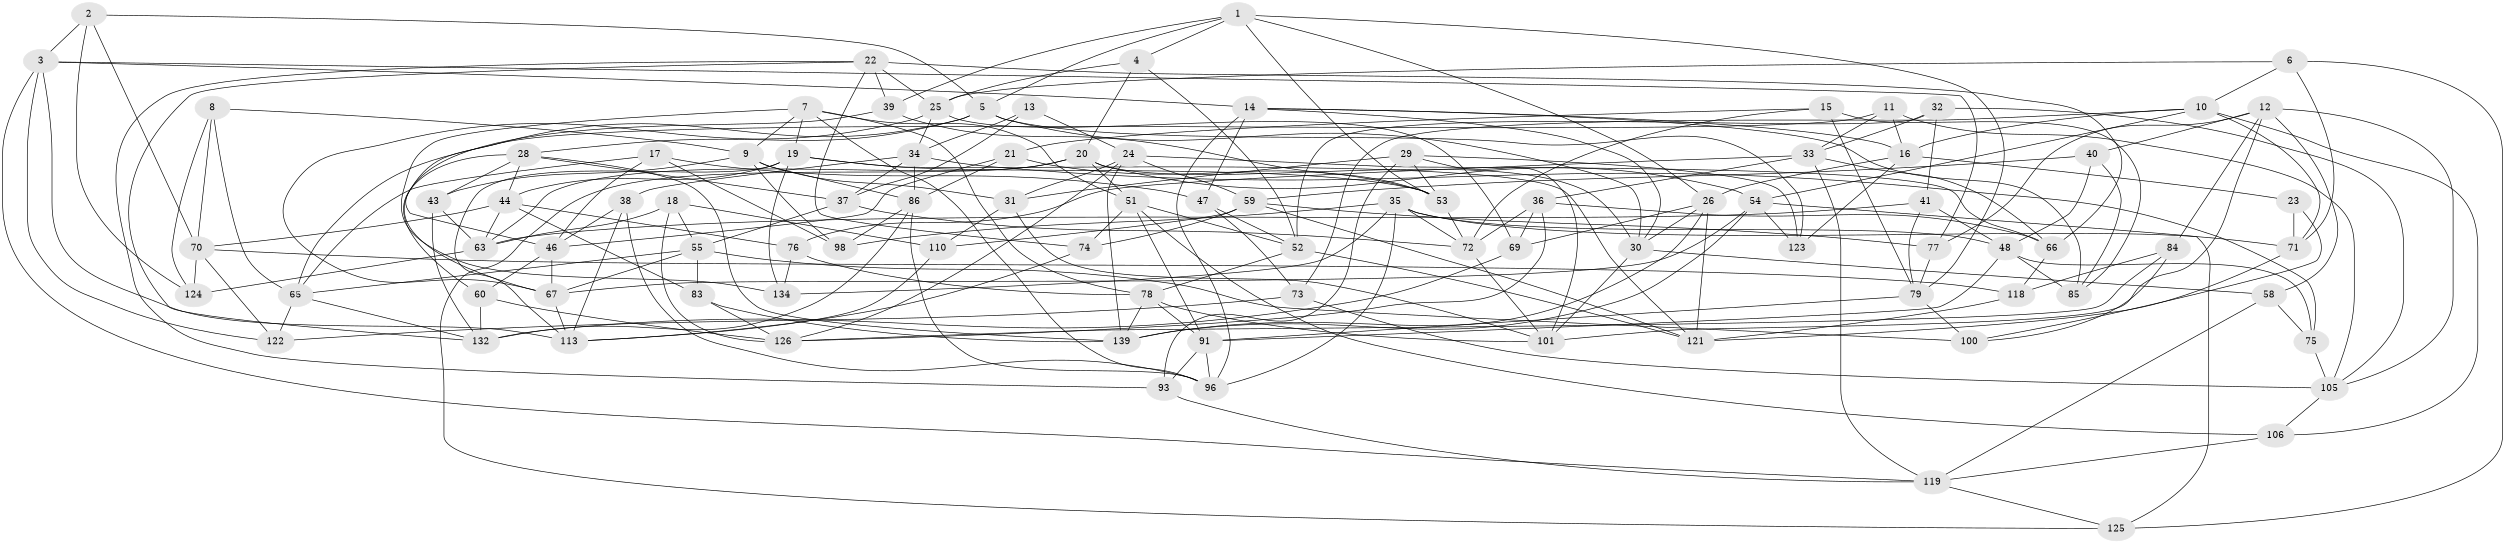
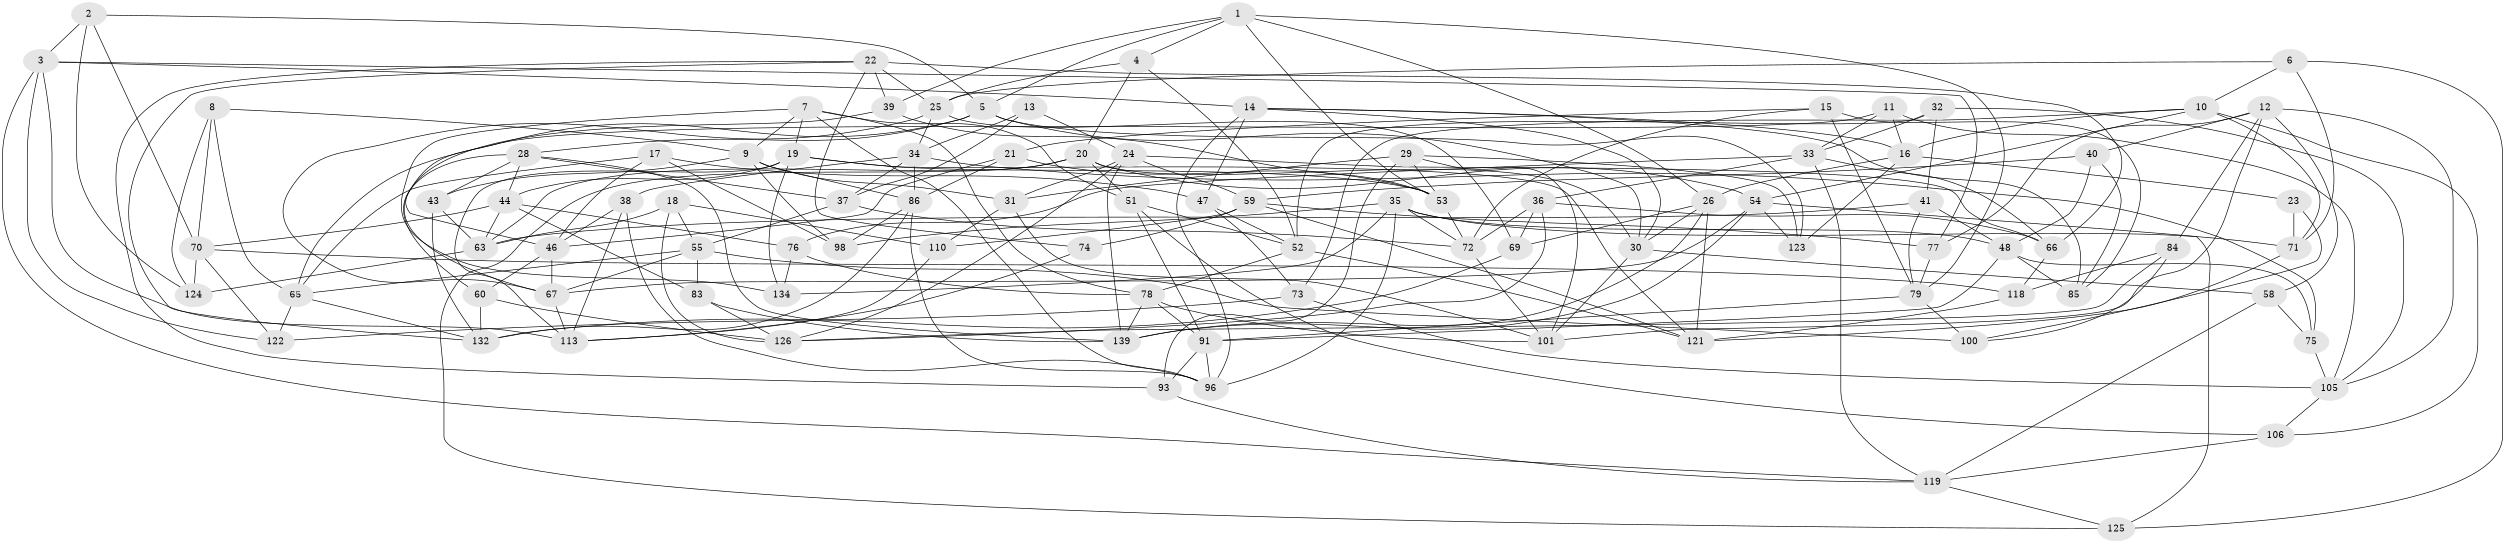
(1108, 225) -> none
